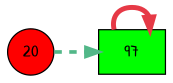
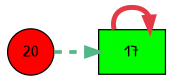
(132, 52) -> (132, 52)
